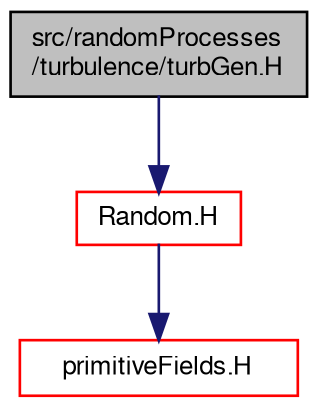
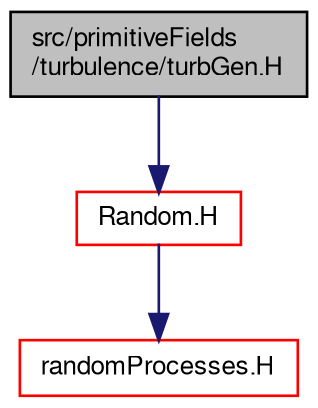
(159, 54) -> (159, 54)
(159, 368) -> (159, 368)
